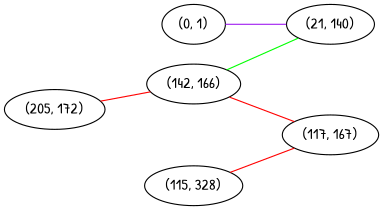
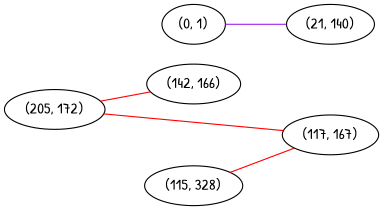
(262, 54) -> none
(262, 109) -> (194, 122)
